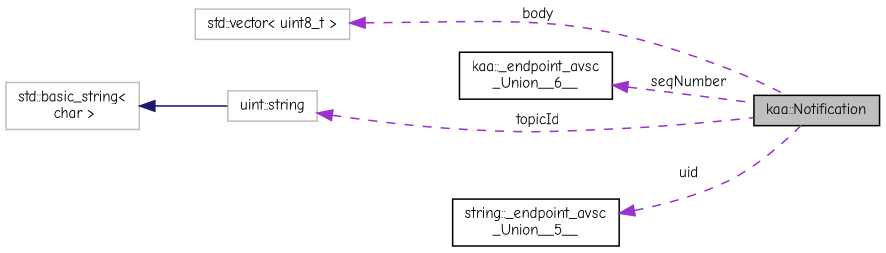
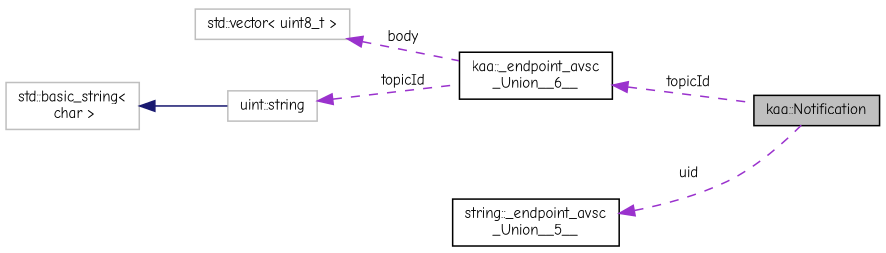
(583, 28) -> (411, 51)
(687, 83) -> (687, 83)
(543, 132) -> (396, 92)
